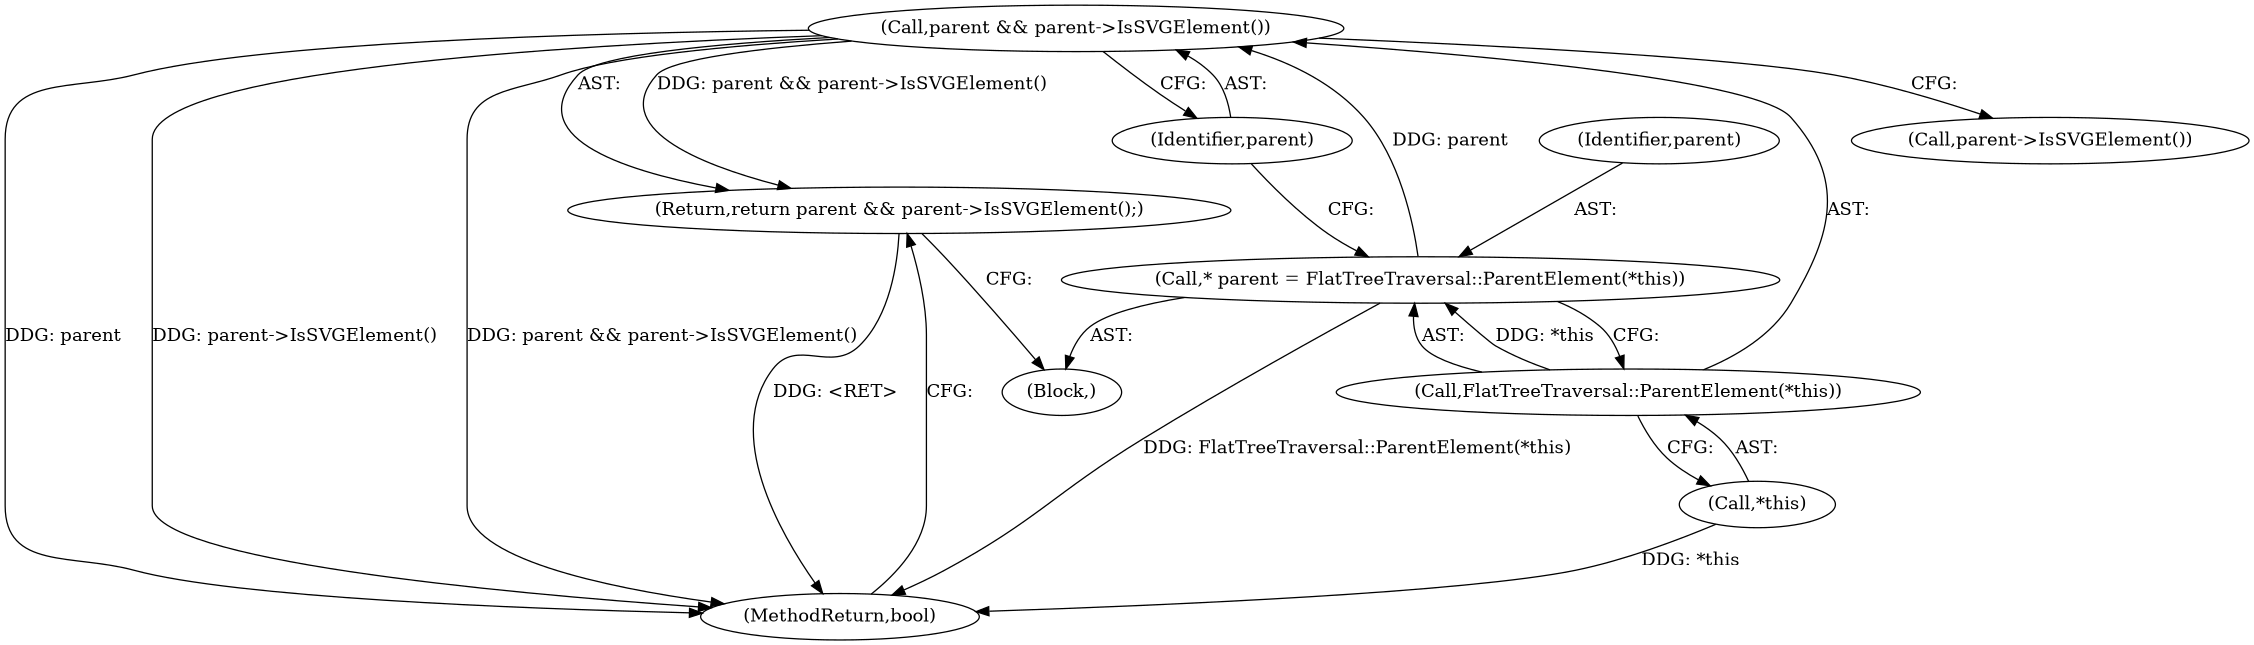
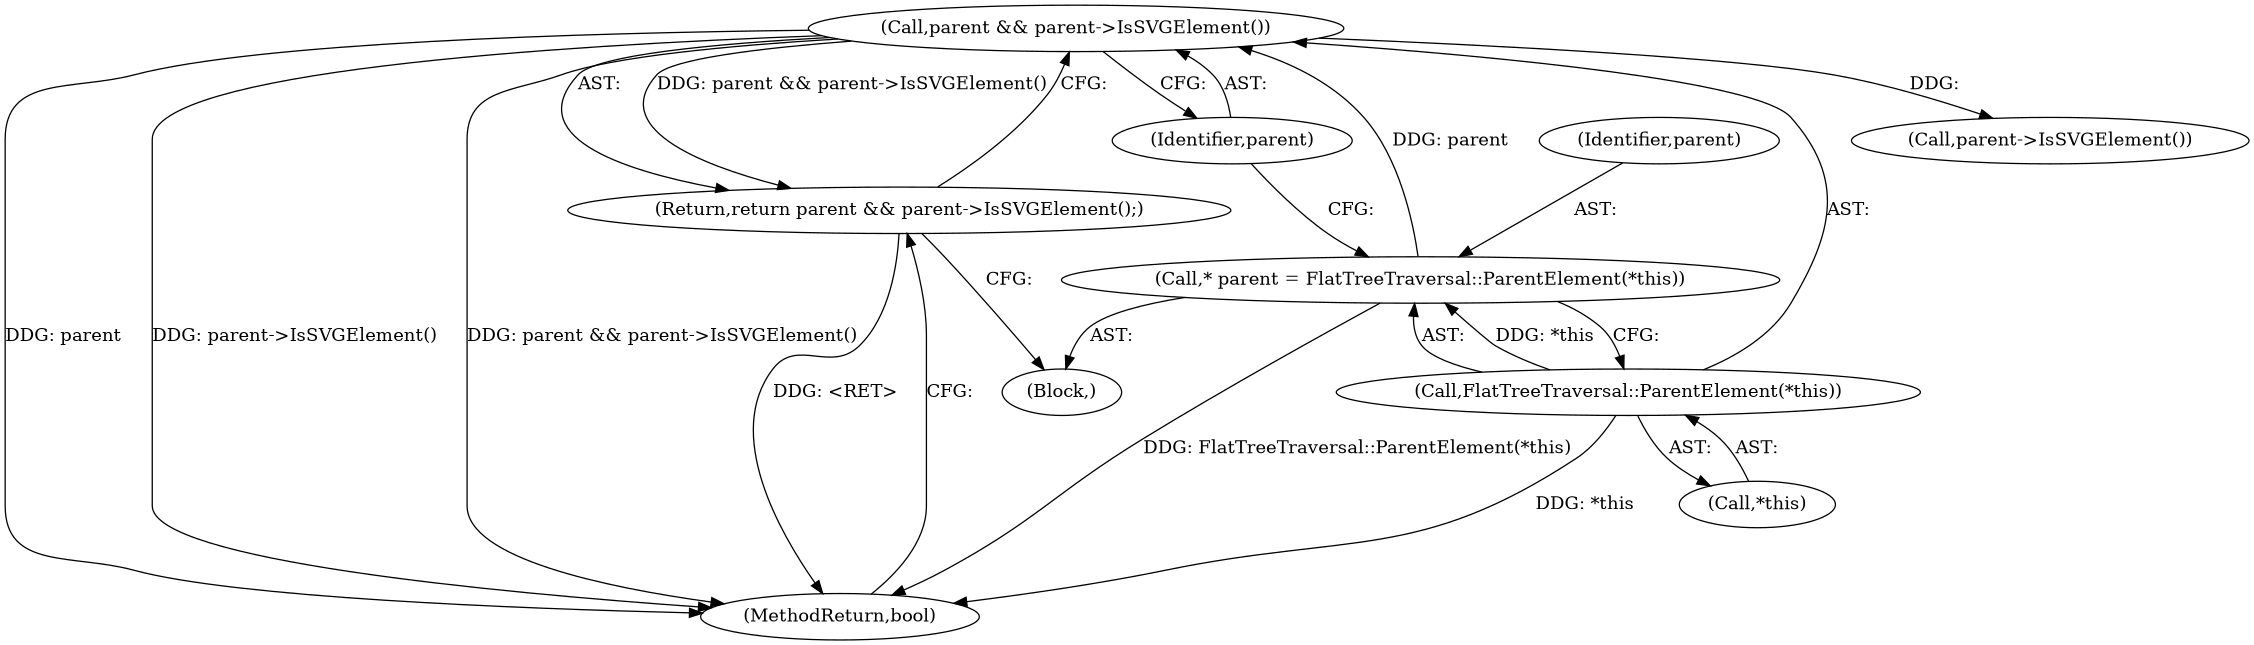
(1937, 85) -> (1937, 85)
none -> (1010, 134)
(1693, 448) -> (1693, 448)
(1357, 594) -> (1308, 549)
